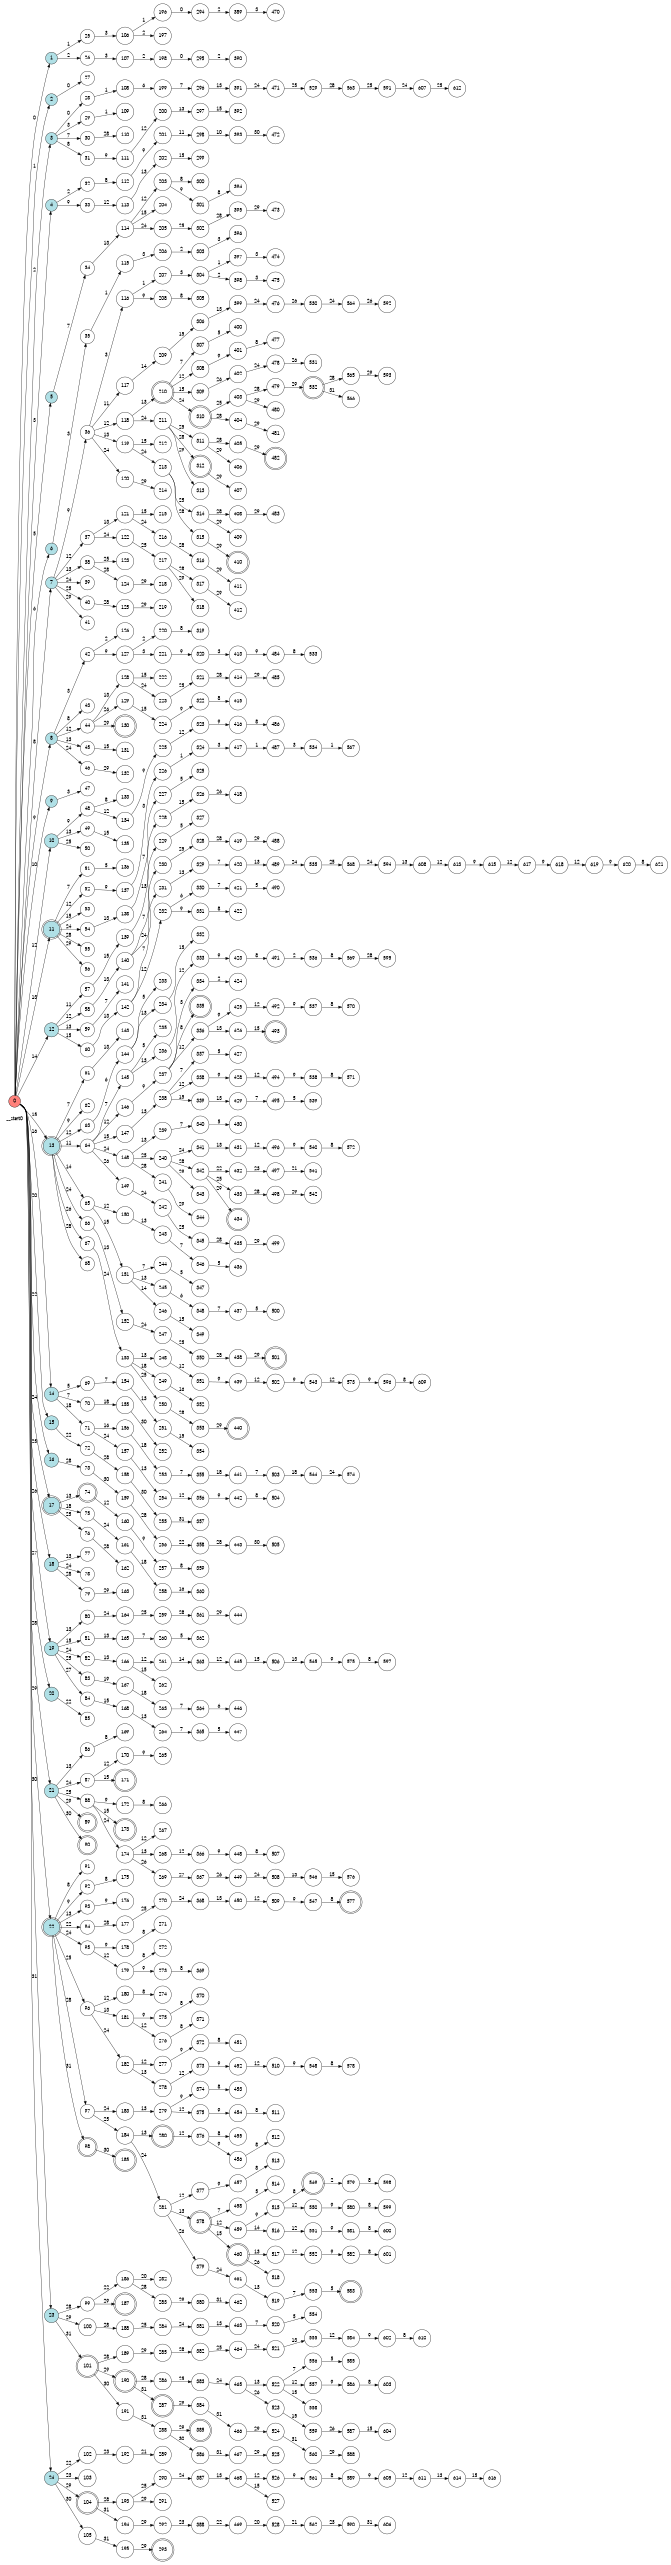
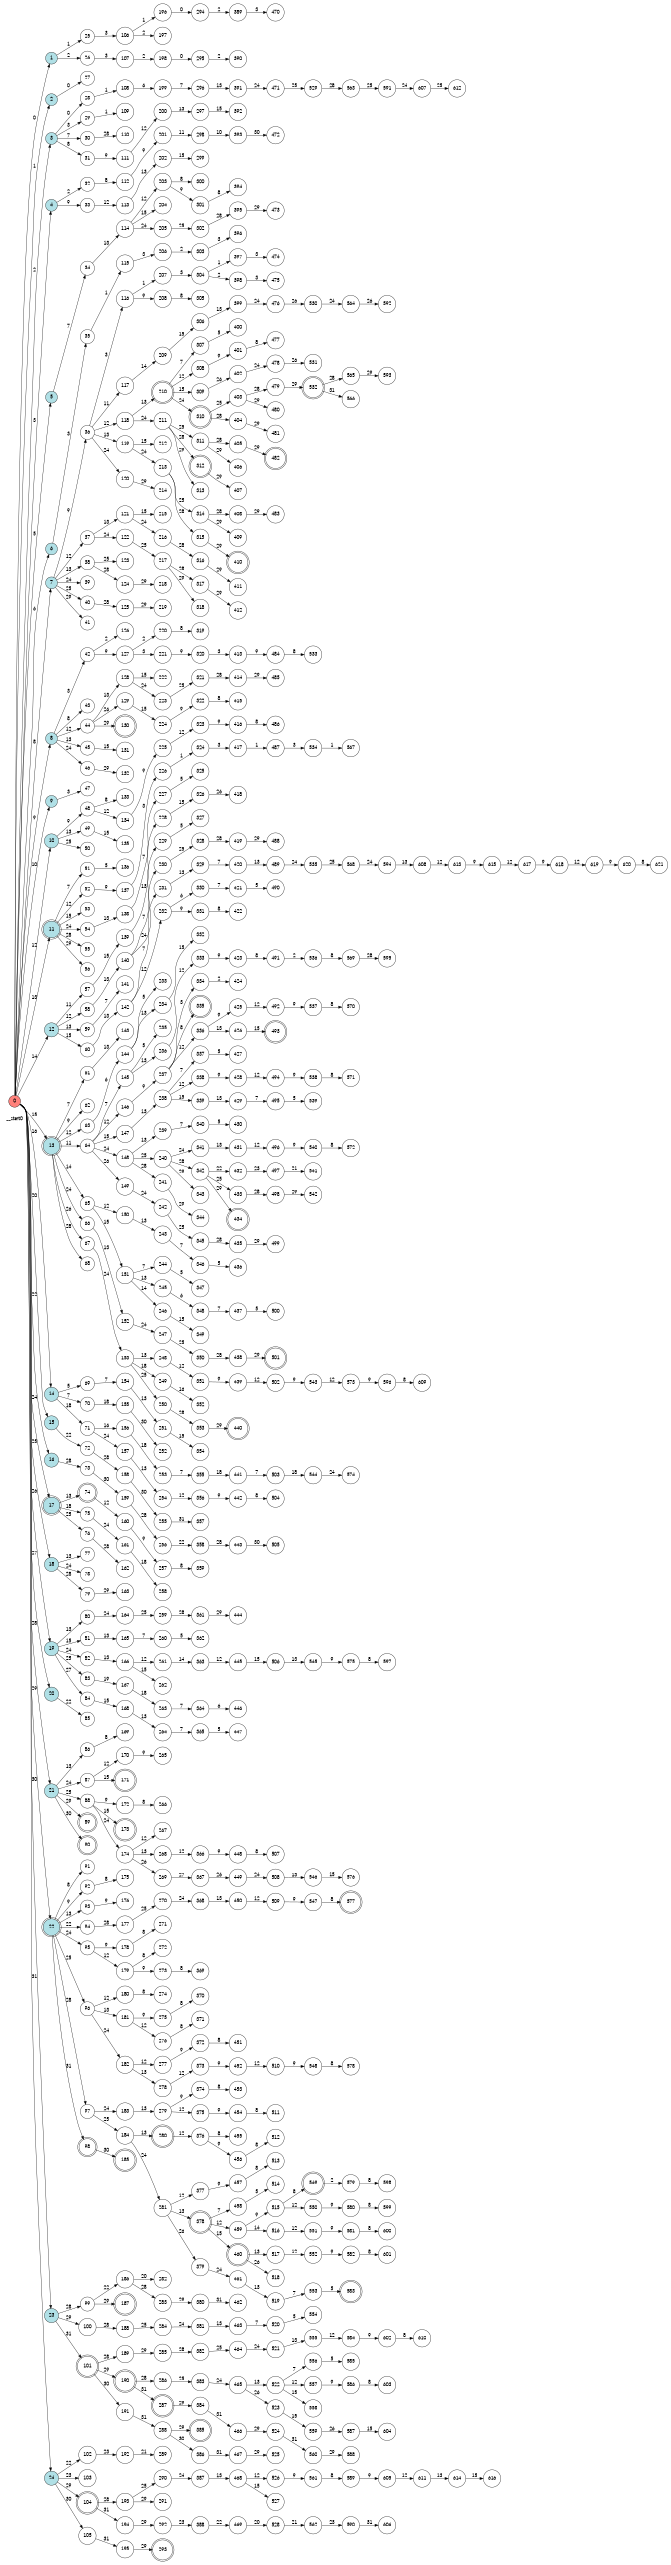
(200, 1592) -> none
